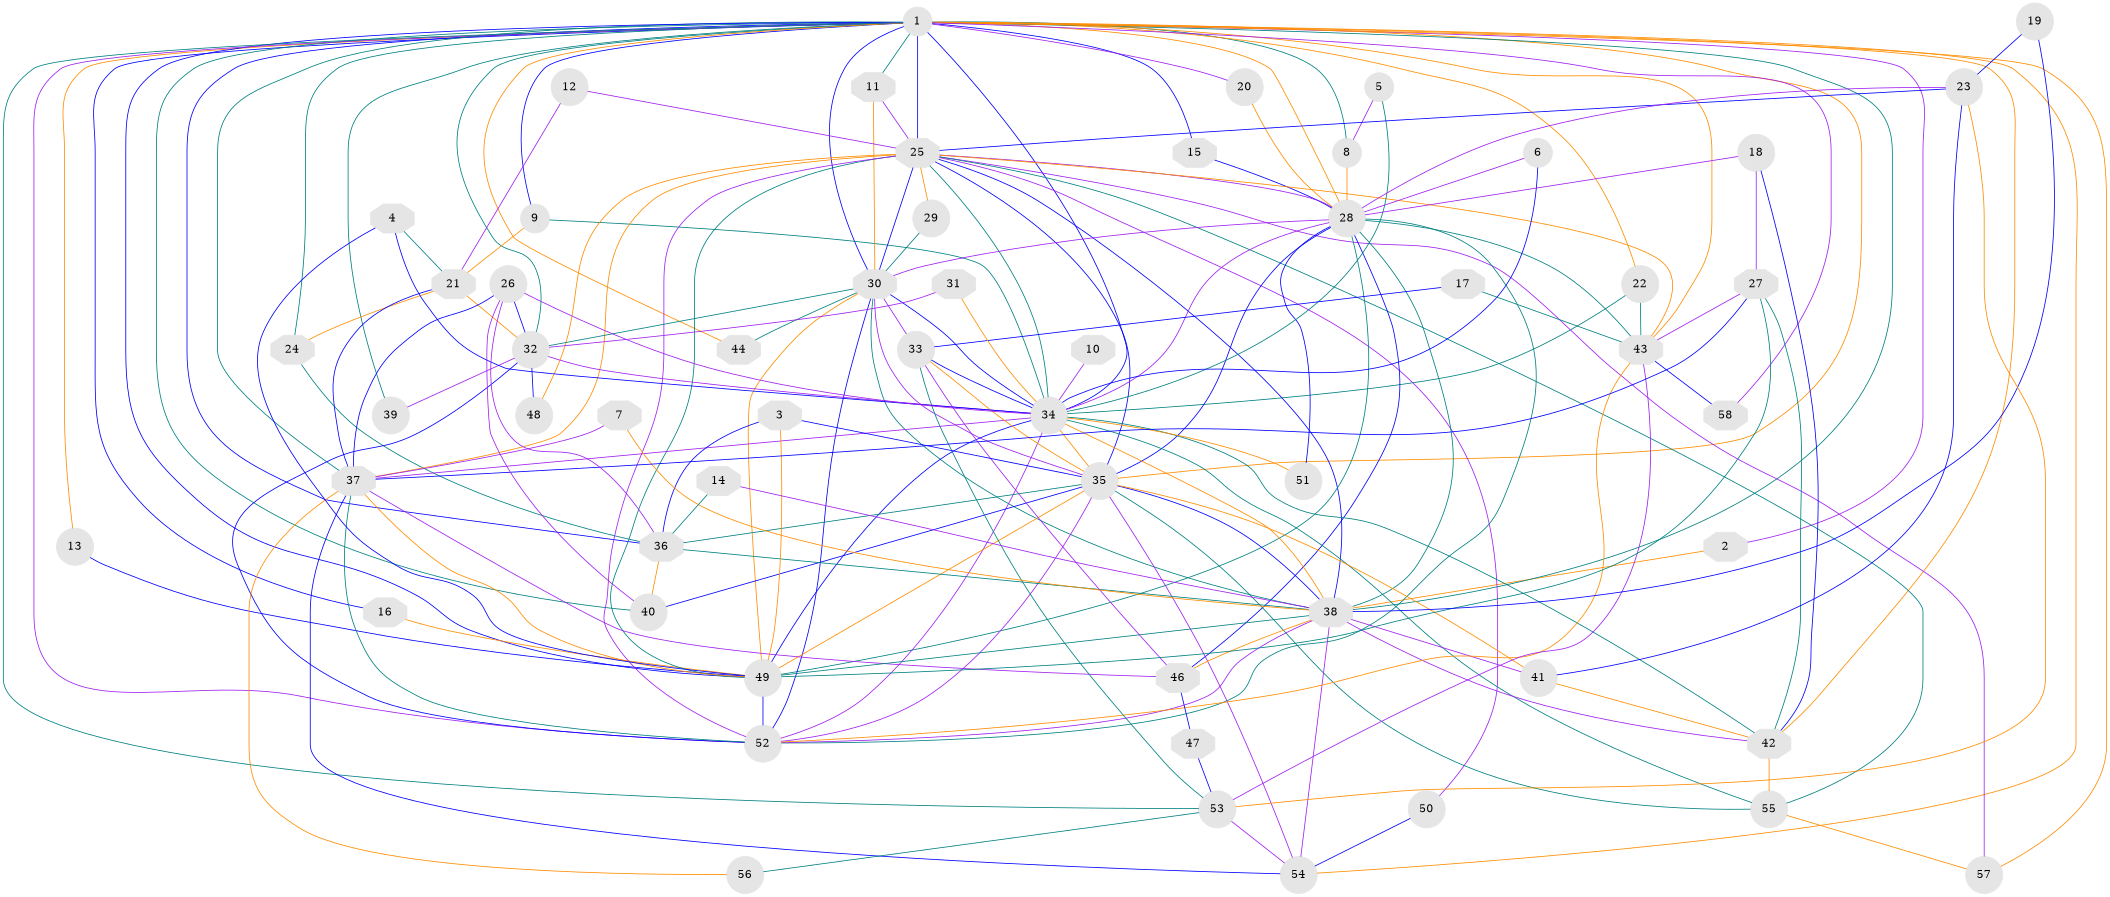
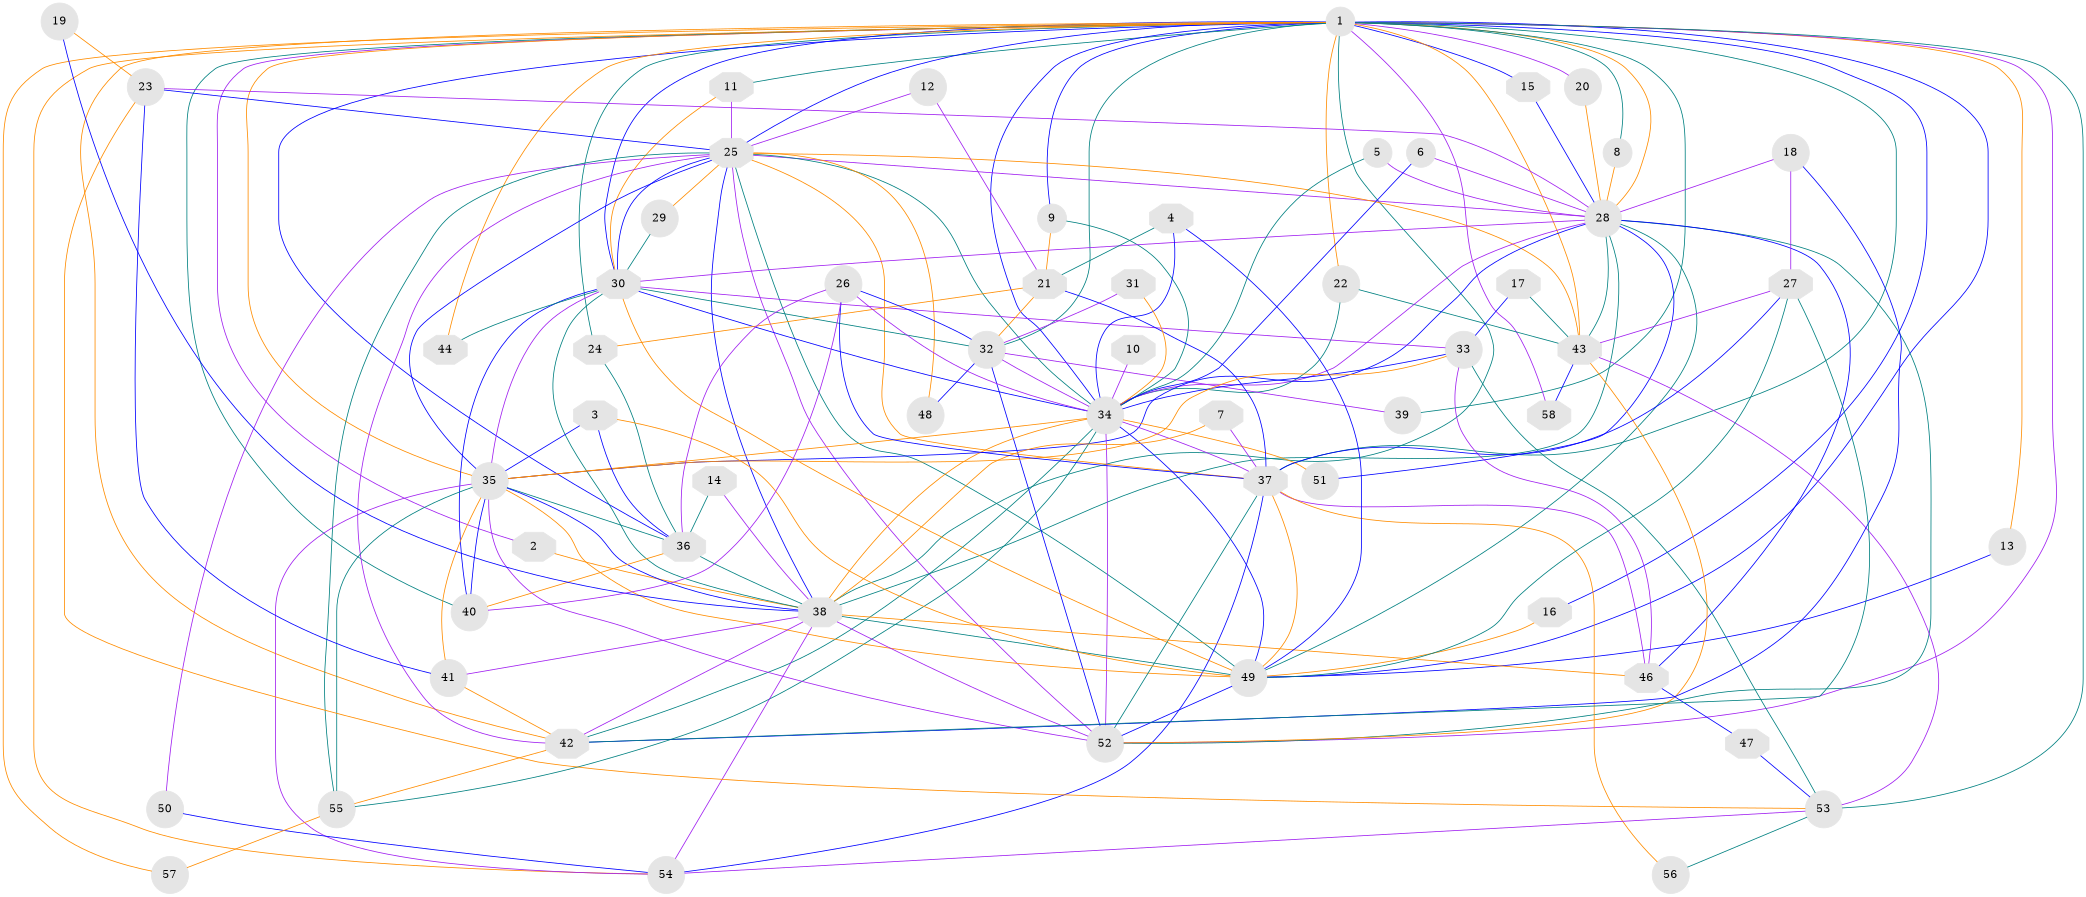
(1999, 54) -> (100, 52)
(1365, 117) -> (1483, 200)
(1596, 354) -> (379, 403)
(825, 515) -> (472, 411)
